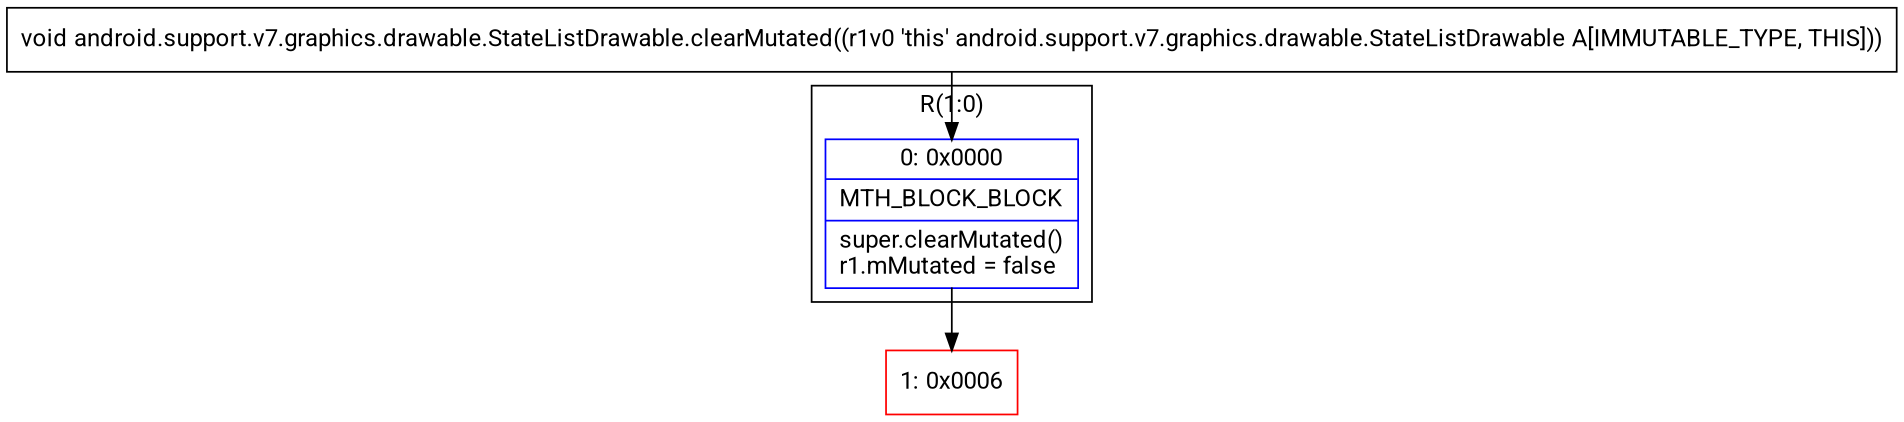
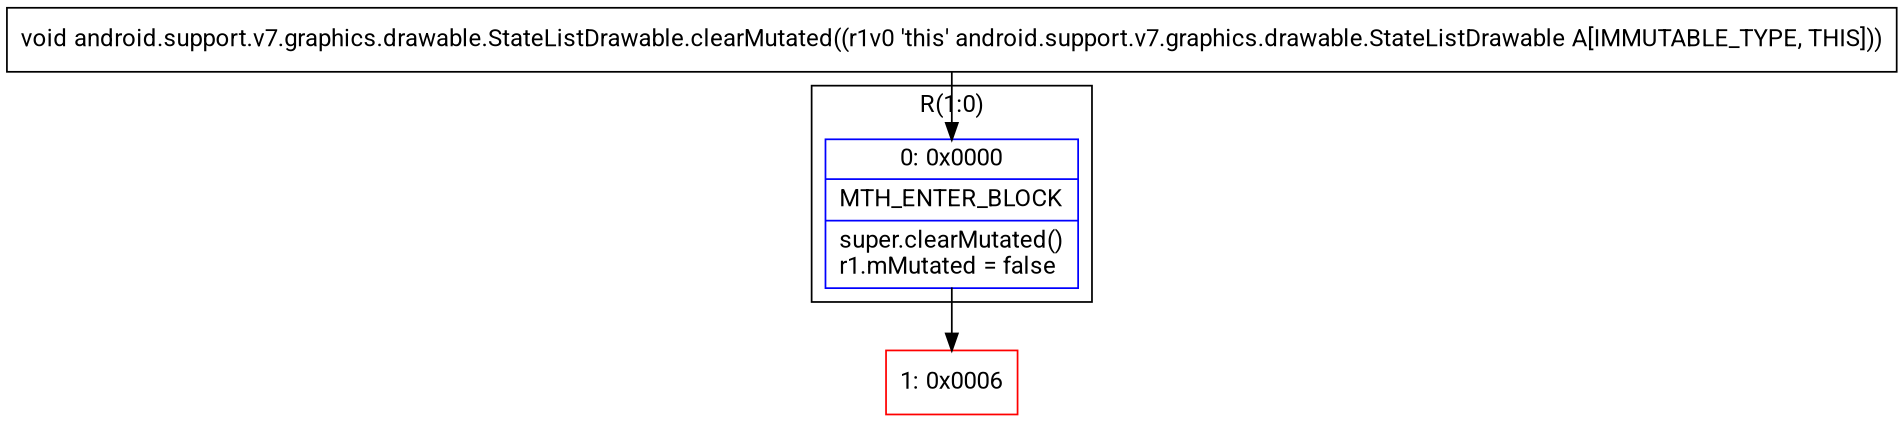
(952, 199) -> (952, 199)
